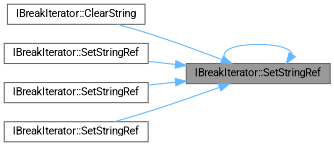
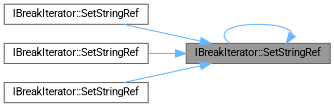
(76, 14) -> none
